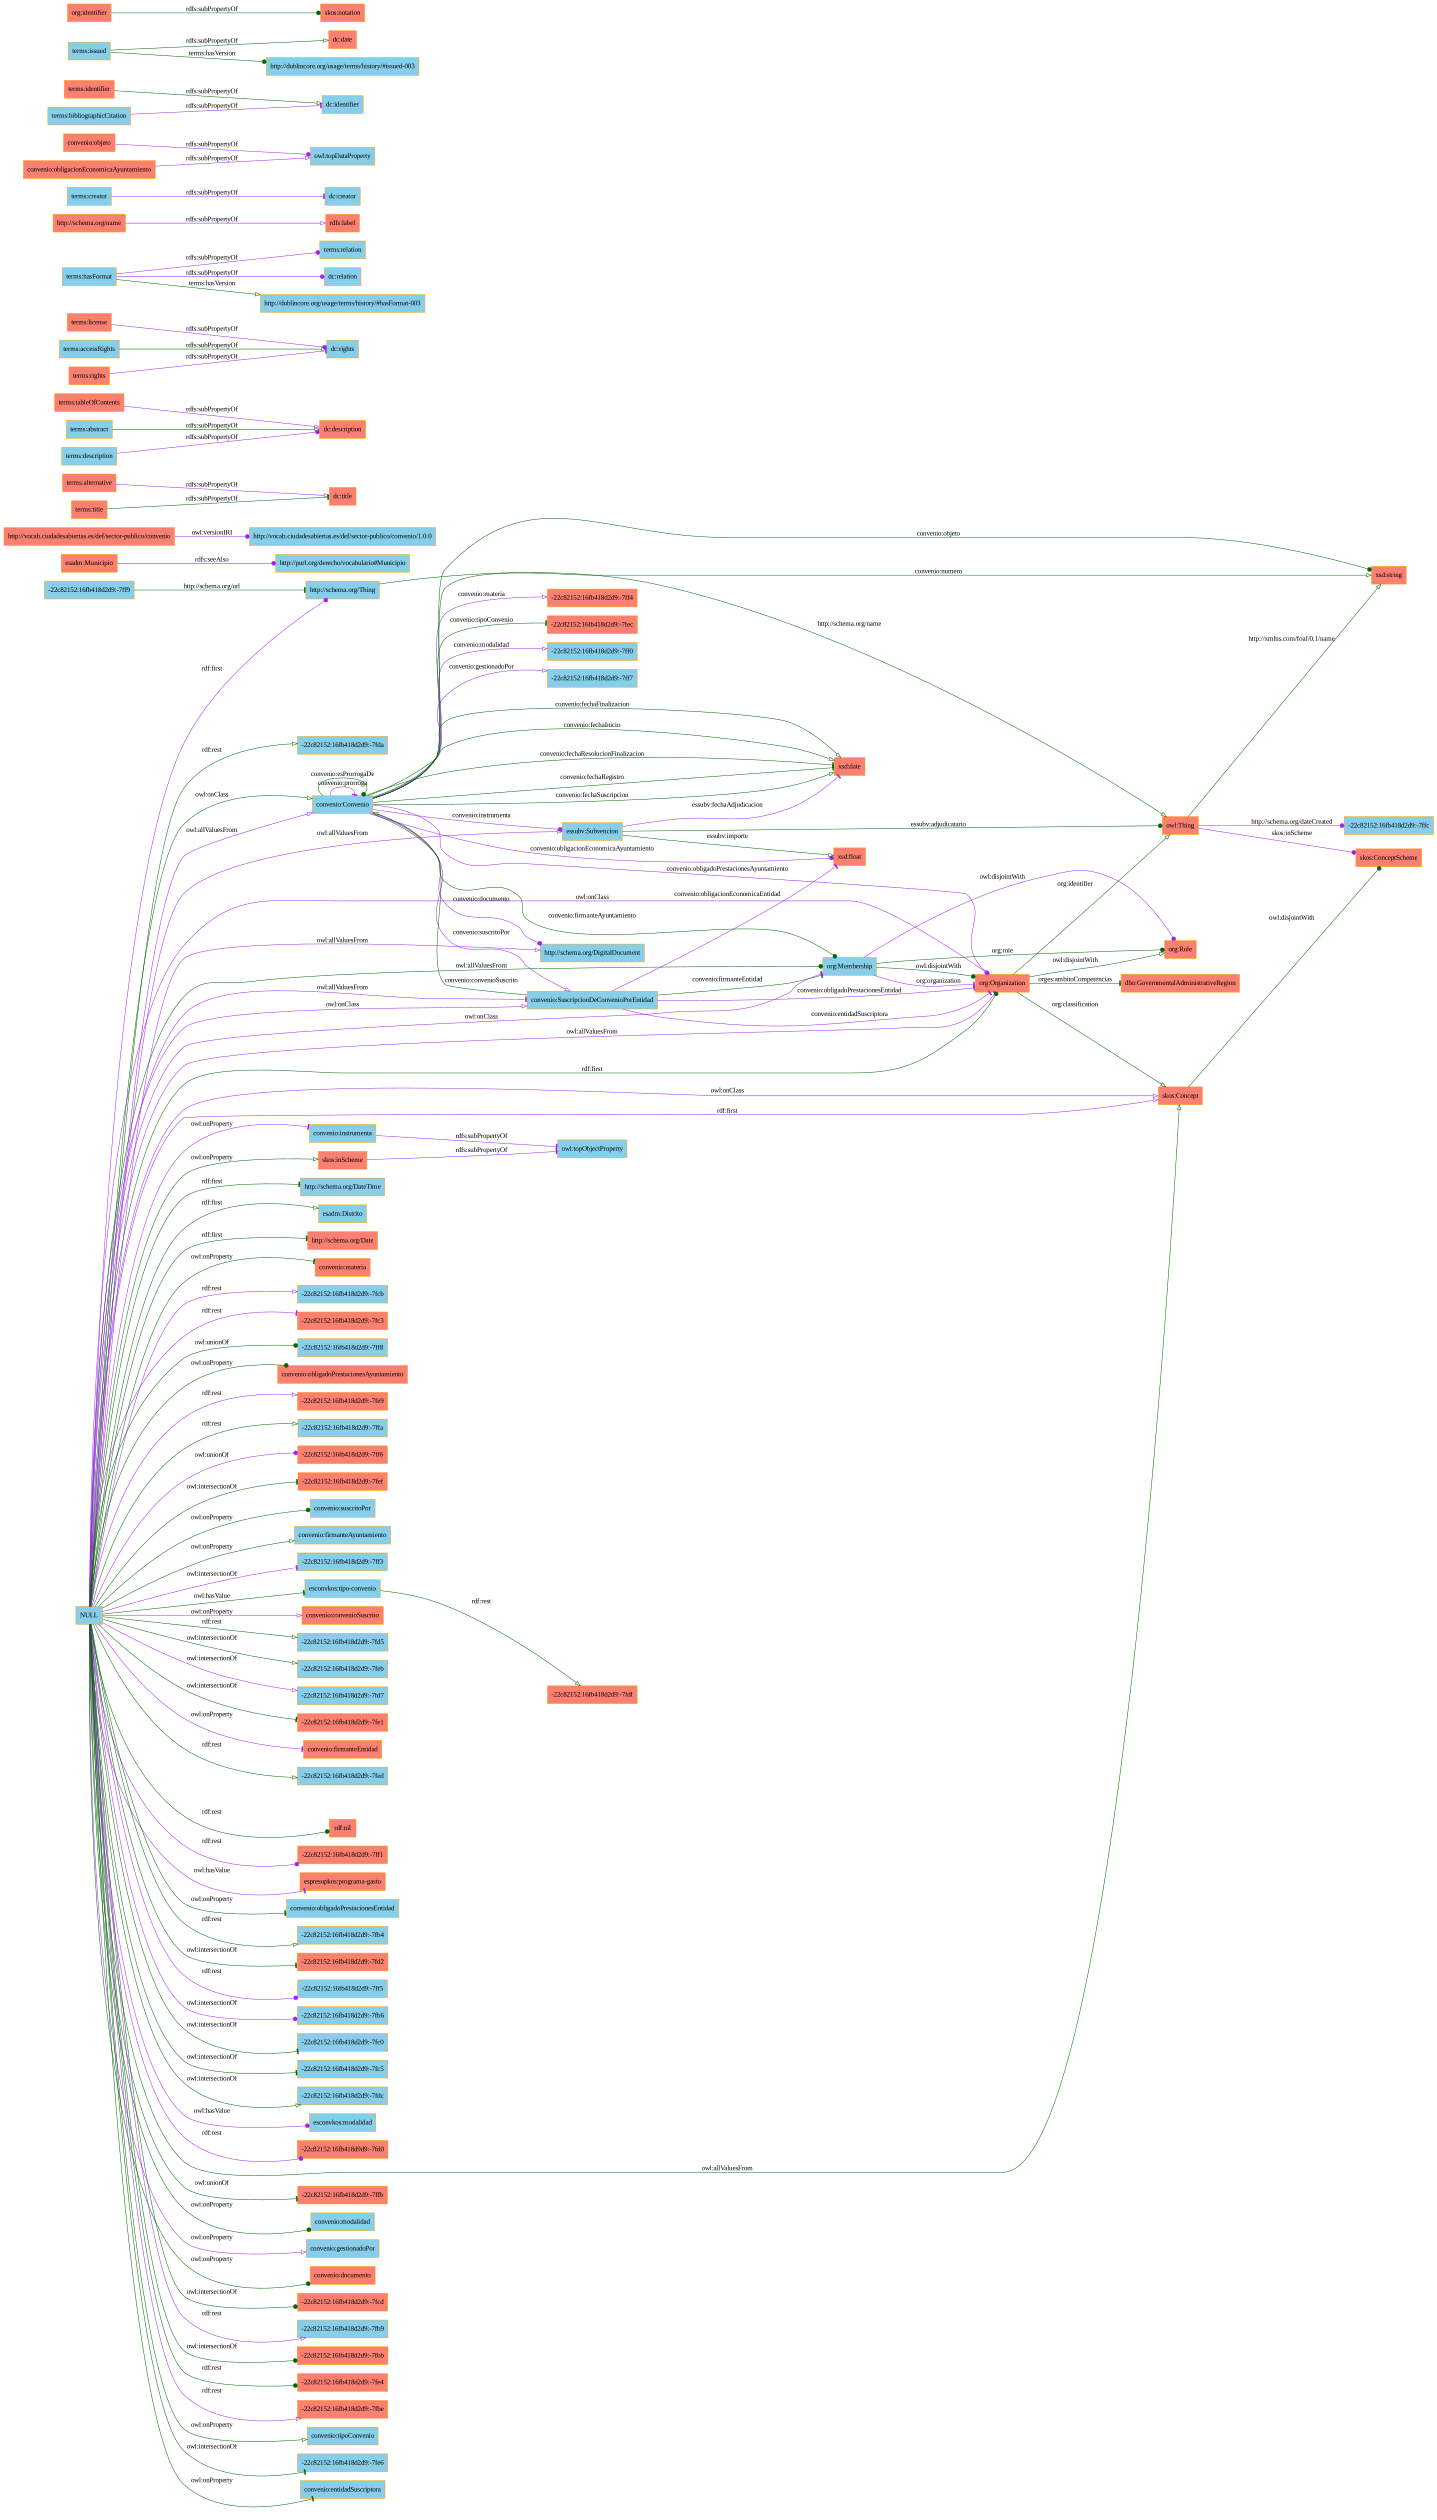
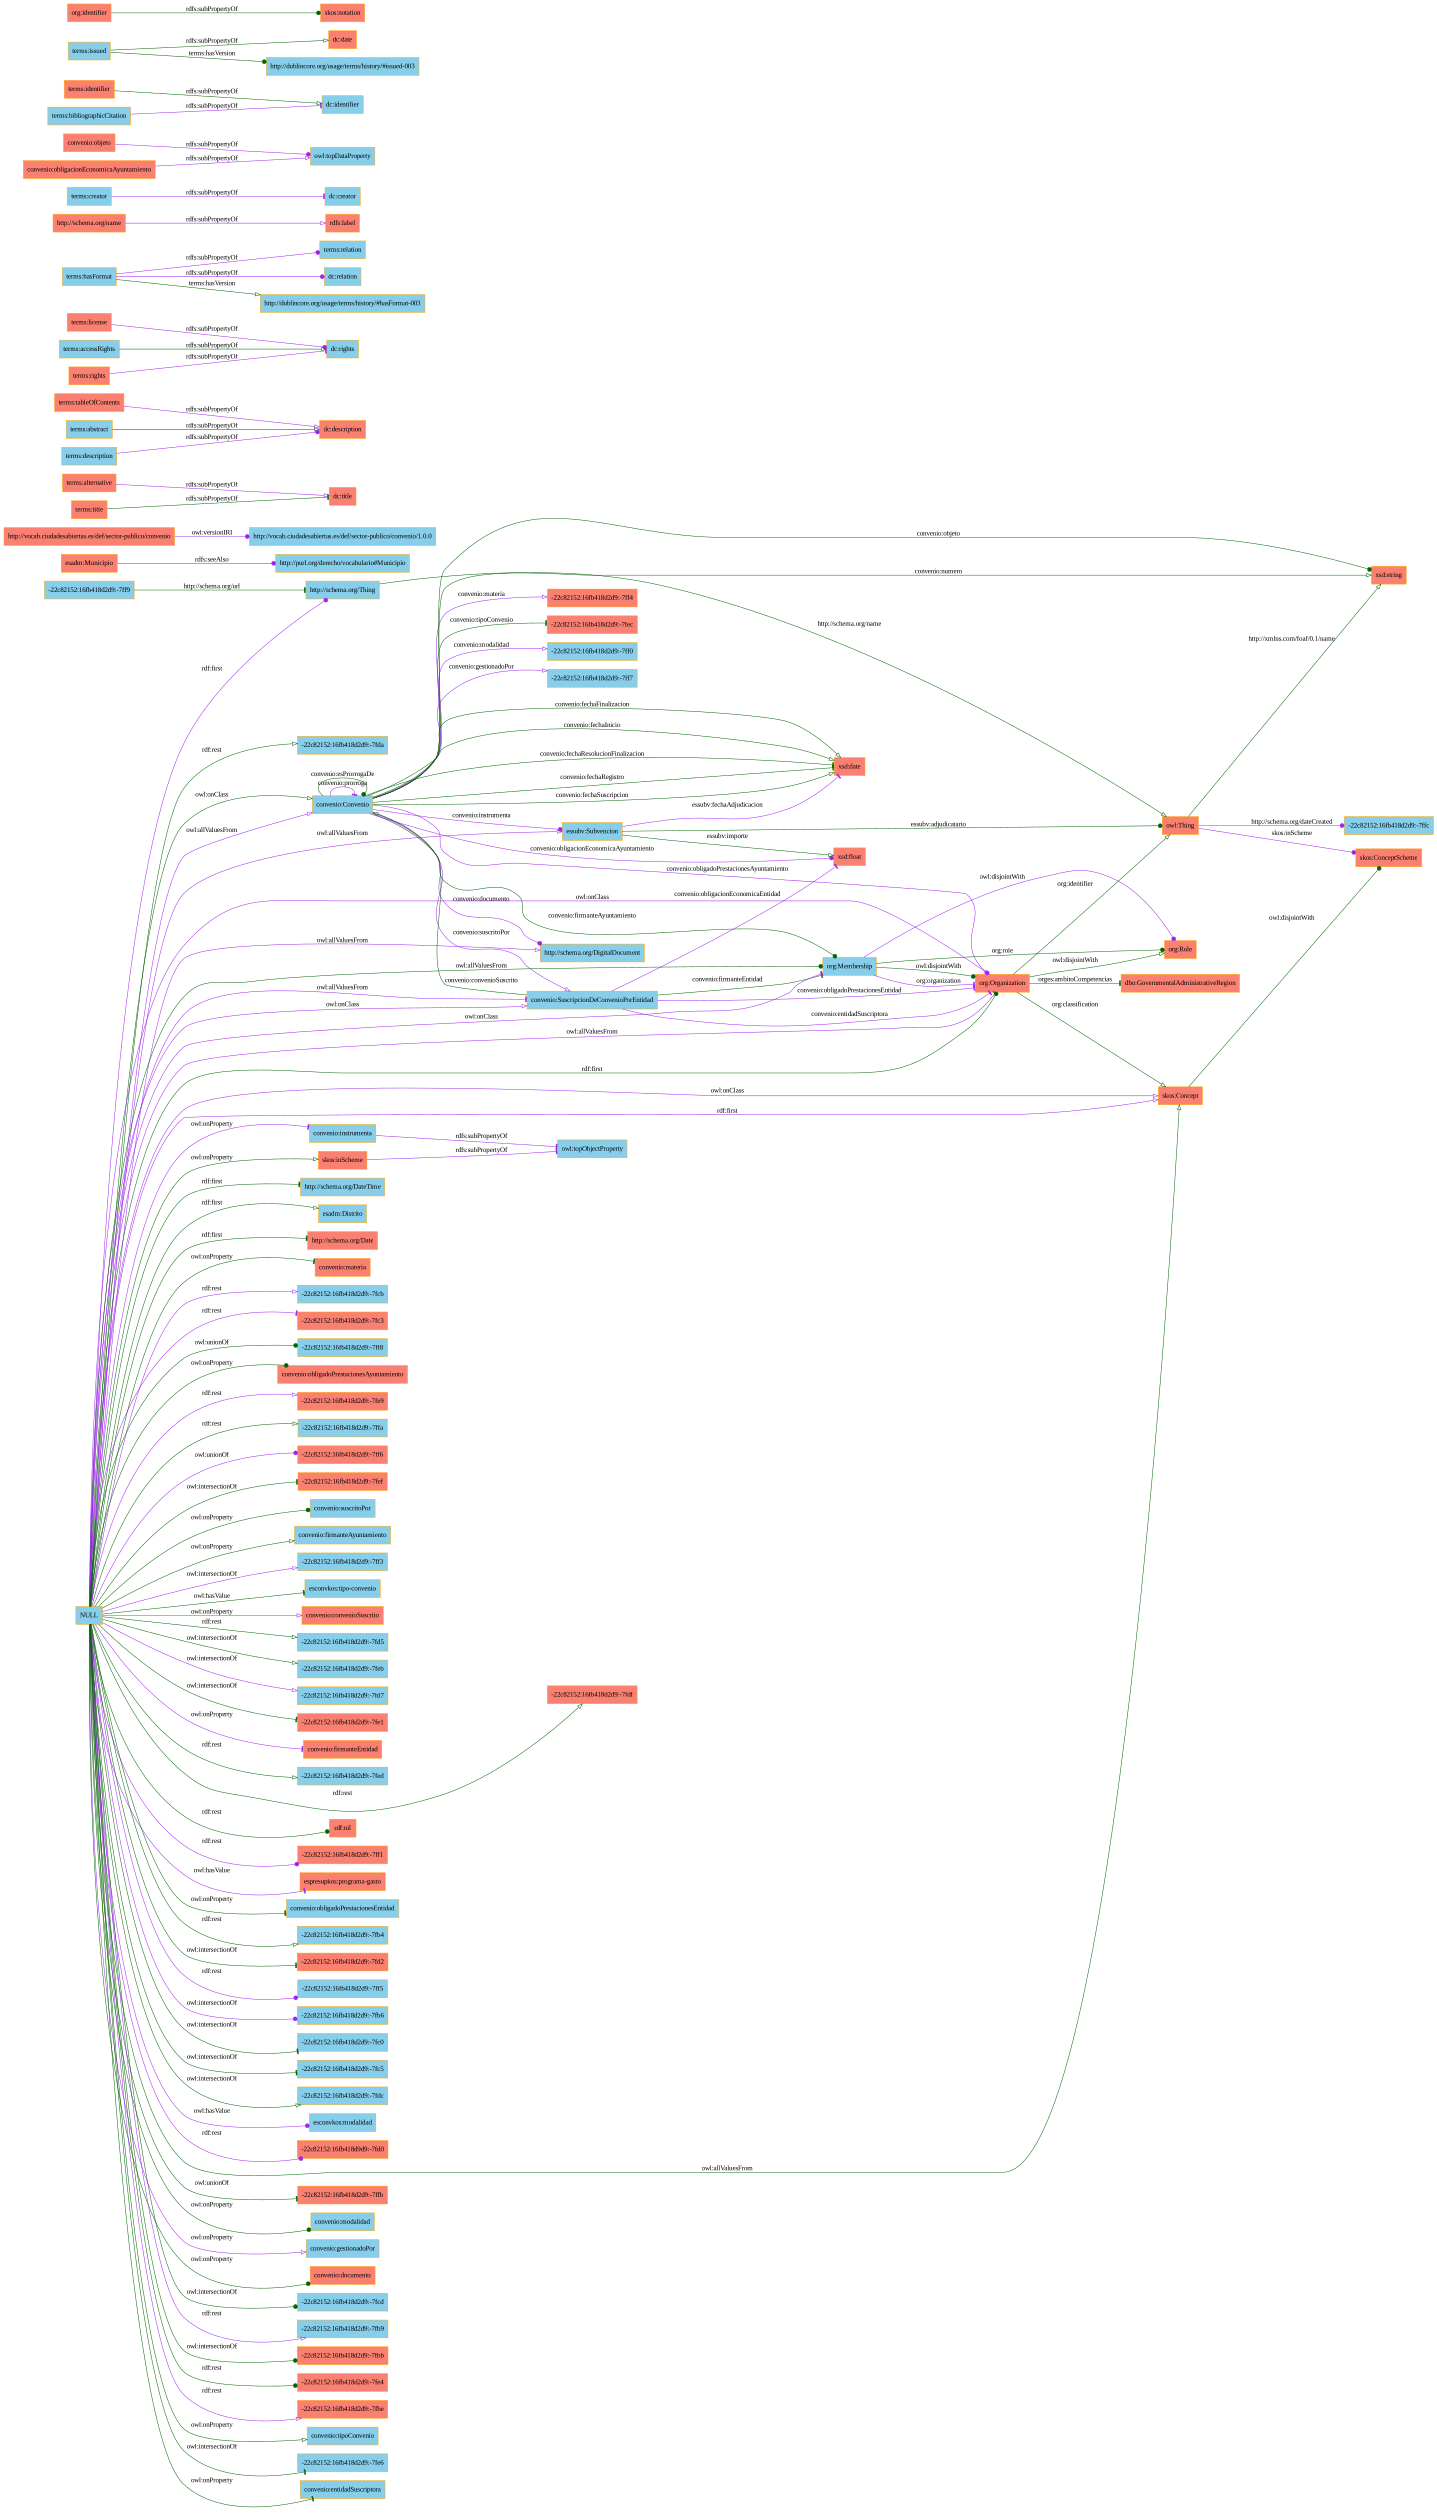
(197, 1587) -> (197, 1587)
(484, 1624) -> (304, 1807)
(343, 2302) -> (343, 2302)
